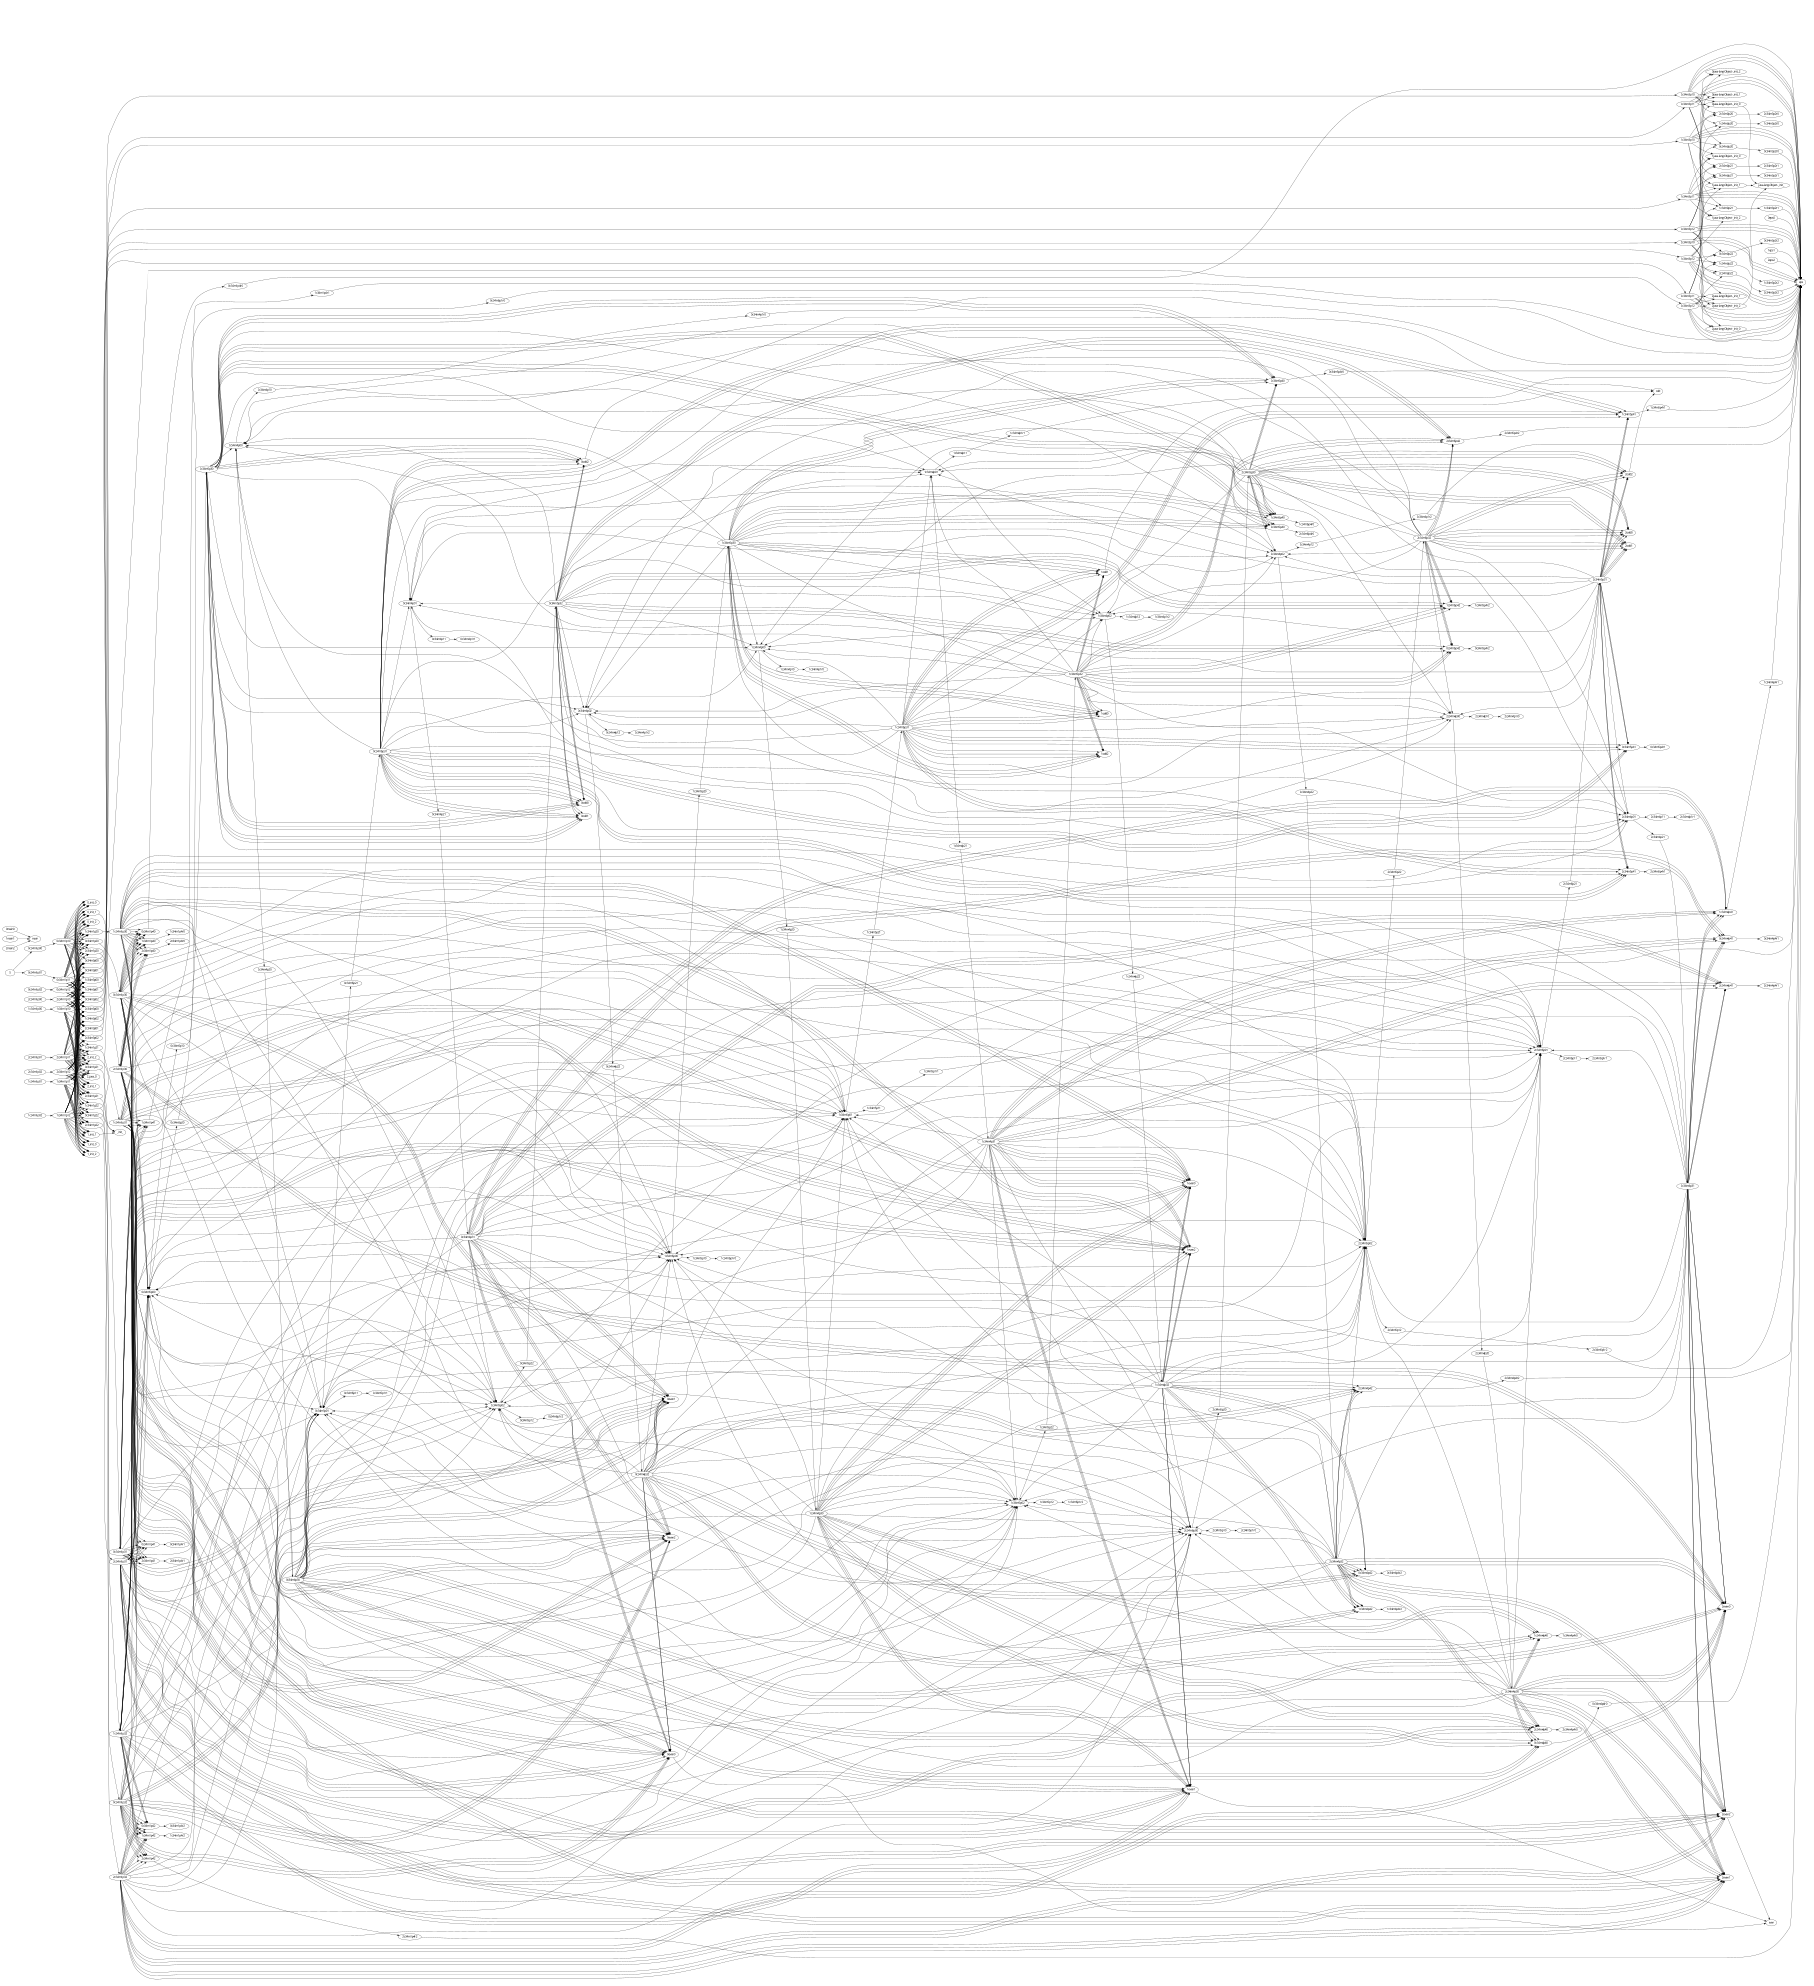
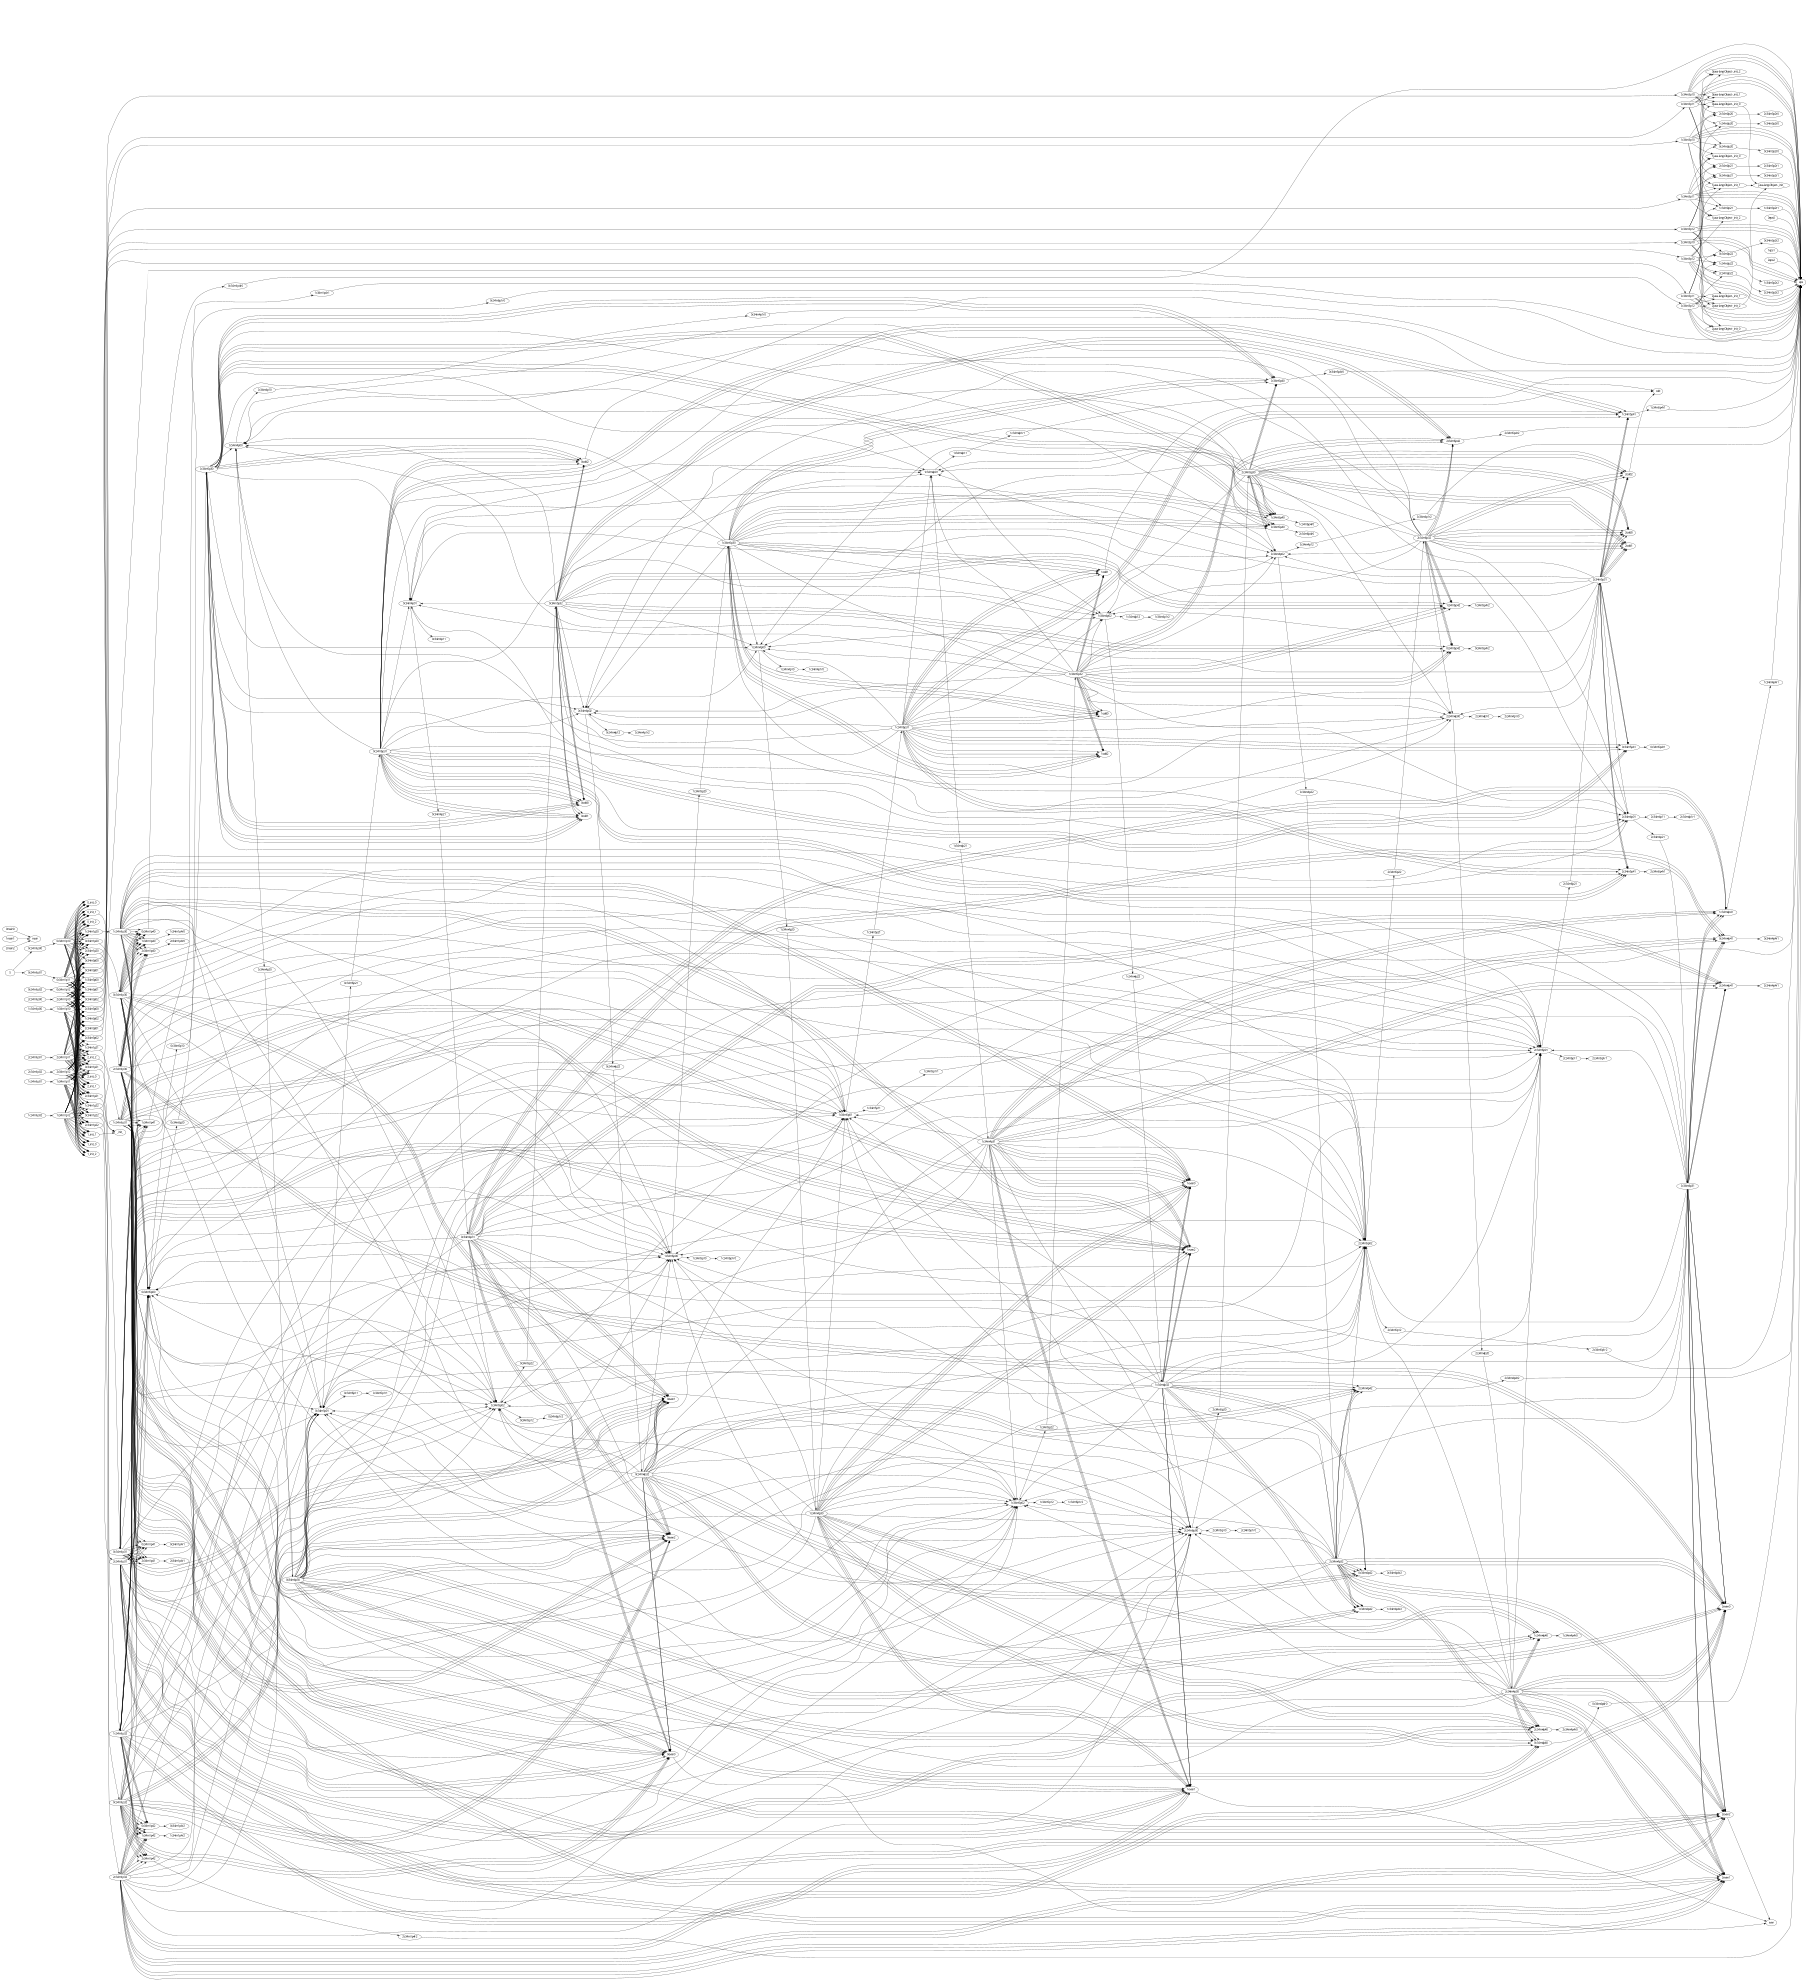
(468, 639) -> none
(92, 1077) -> (92, 1077)
